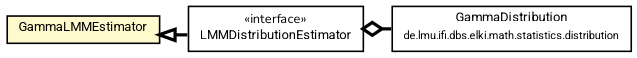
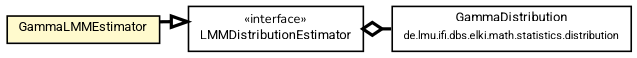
(181, 35) -> (165, 22)
